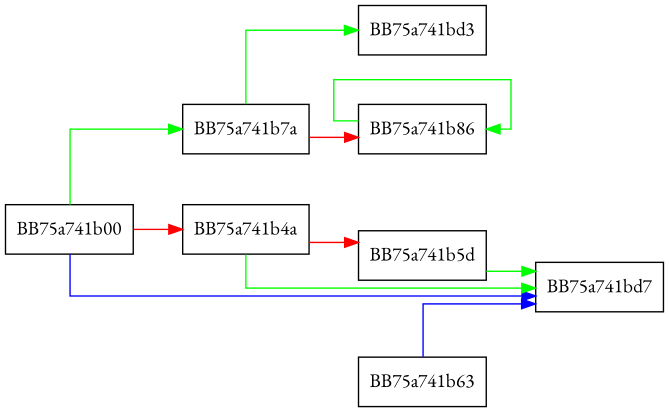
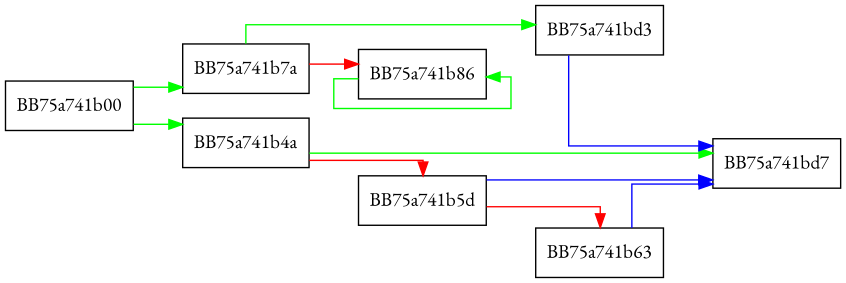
none -> (547, 207)
(151, 229) -> (151, 124)
(504, 271) -> (593, 180)
(238, 296) -> (569, 144)
